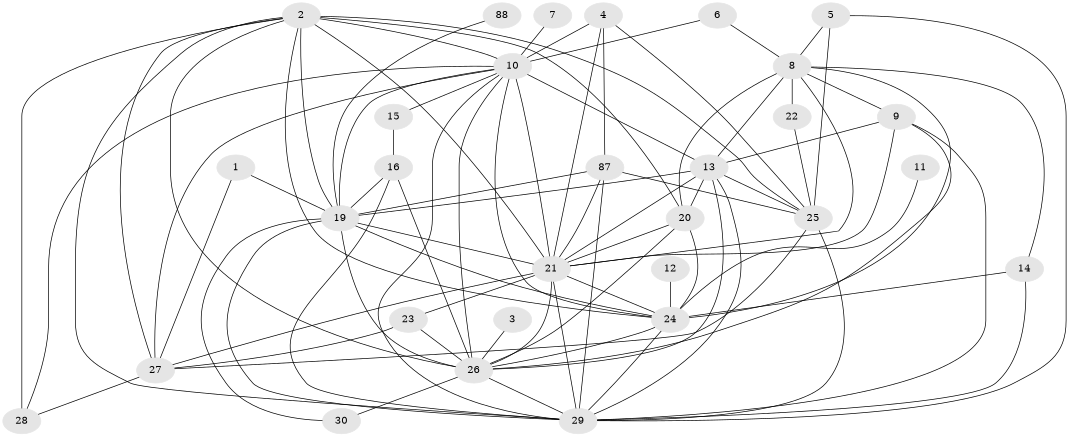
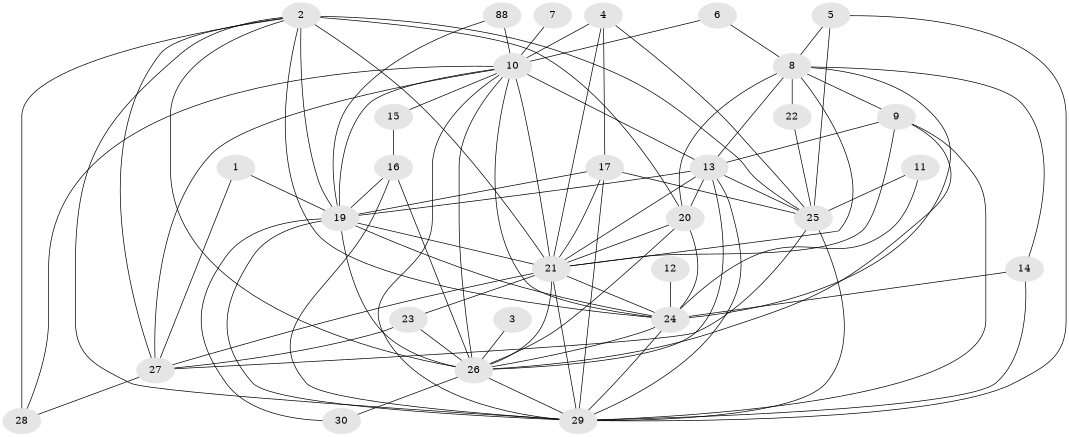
(409, 35) -> (507, 41)
(605, 168) -> (605, 168)
none -> (867, 193)
